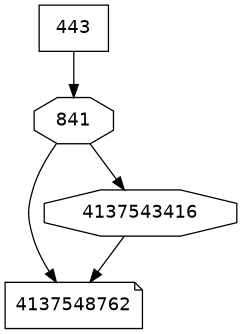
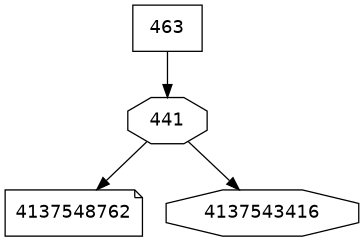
(74, 28) -> (167, 28)
(74, 121) -> (167, 121)
(111, 254) -> none
